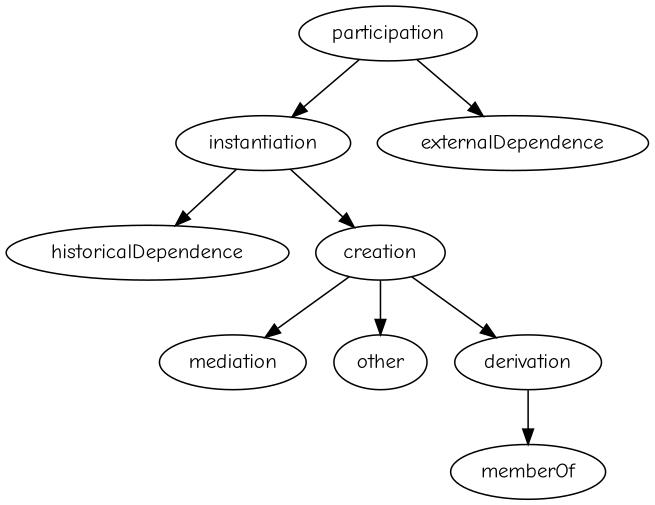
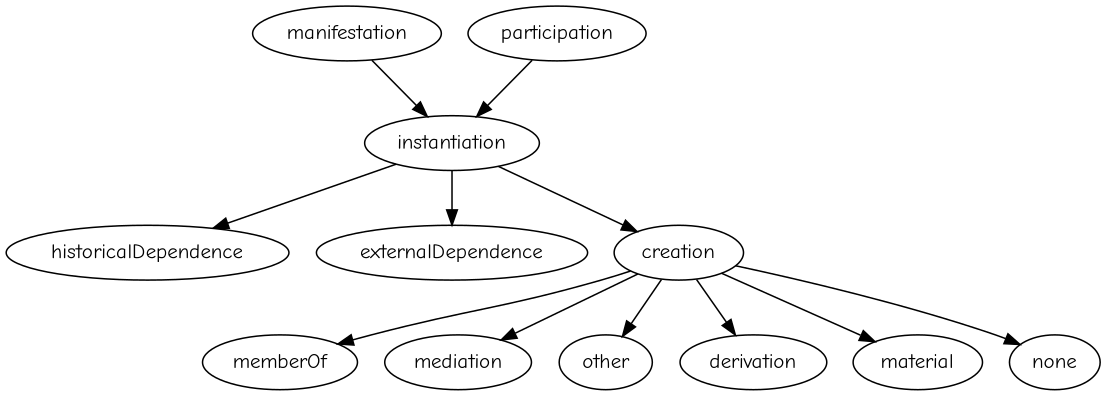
none -> (347, 33)
(444, 83) -> (452, 190)
none -> (918, 362)
none -> (1055, 362)
(528, 410) -> (492, 307)
